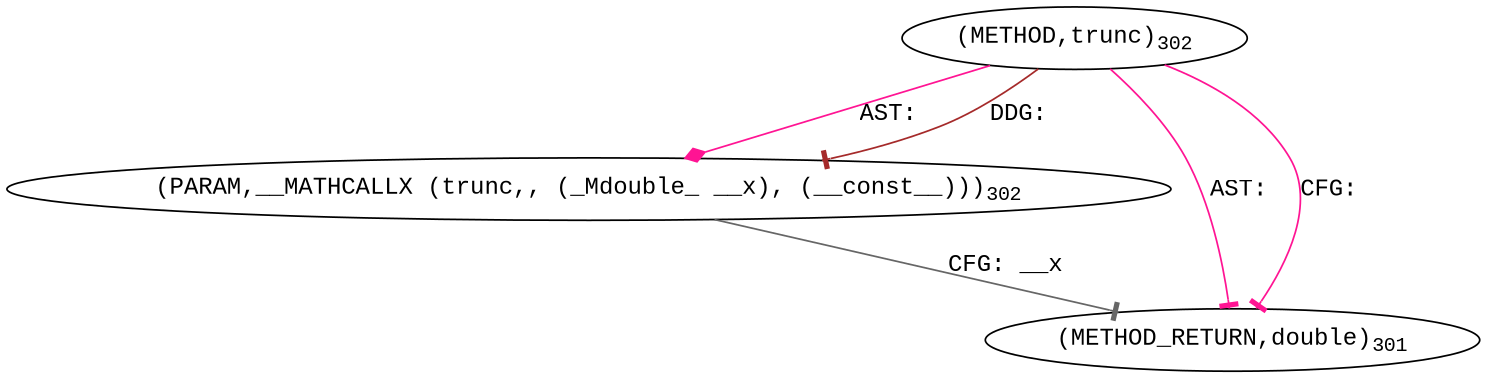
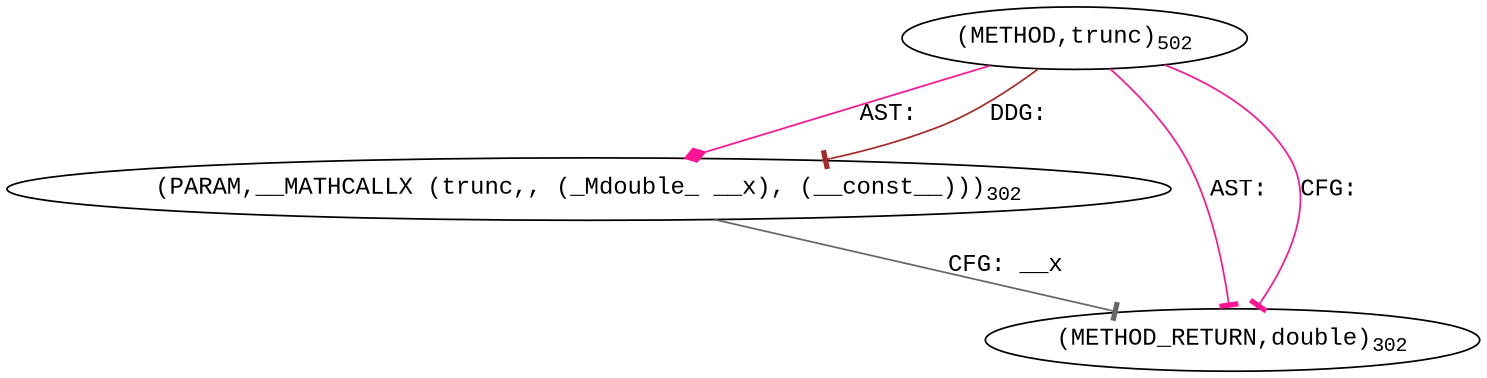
(1175, 36) -> (1175, 36)
(1390, 337) -> (1390, 337)
